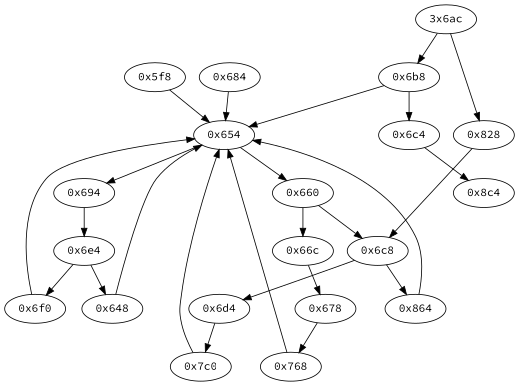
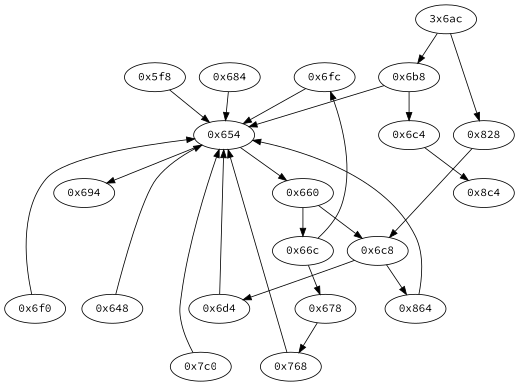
none -> (325, 77)
(84, 251) -> none
(211, 334) -> (222, 226)
